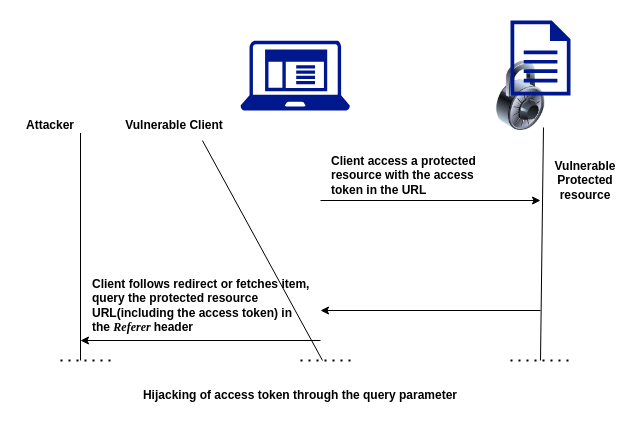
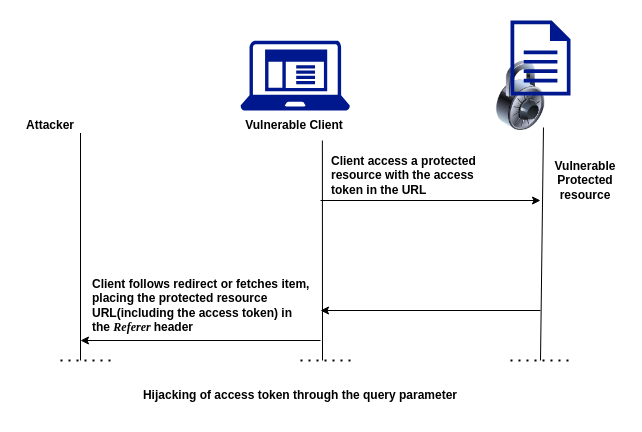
(175, 126) -> (295, 126)
(202, 306) -> (202, 306)
